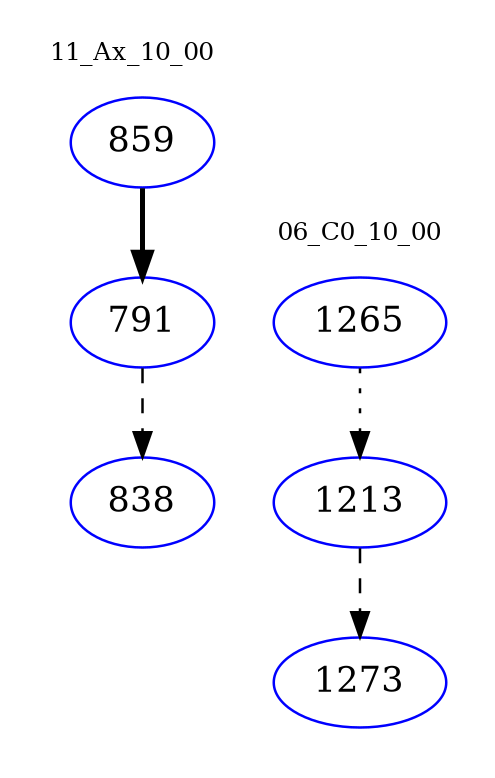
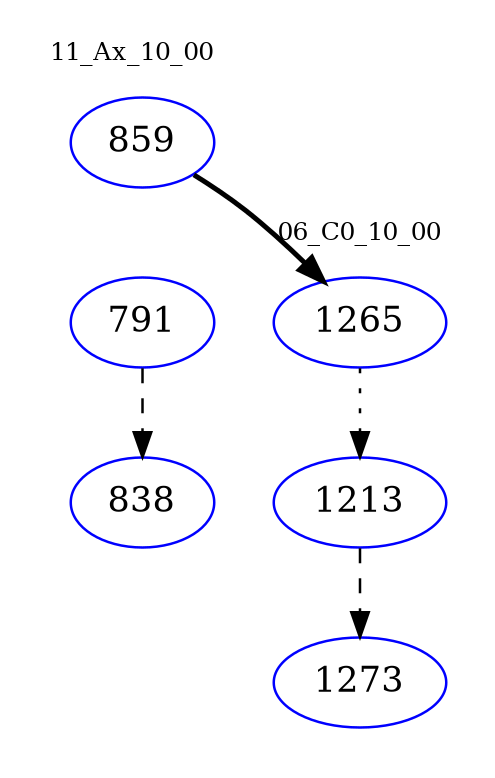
(142, 220) -> (271, 232)
